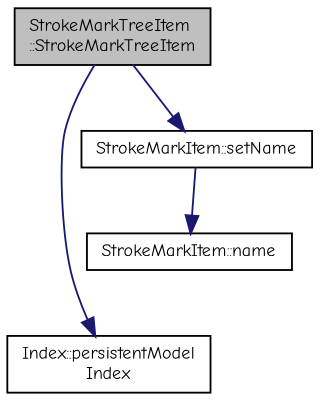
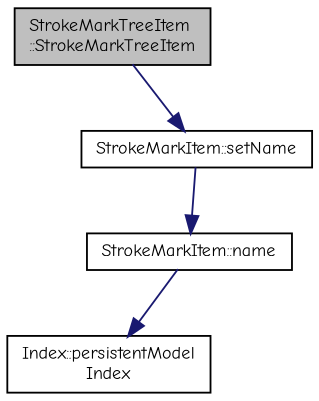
(62, 191) -> (158, 296)
